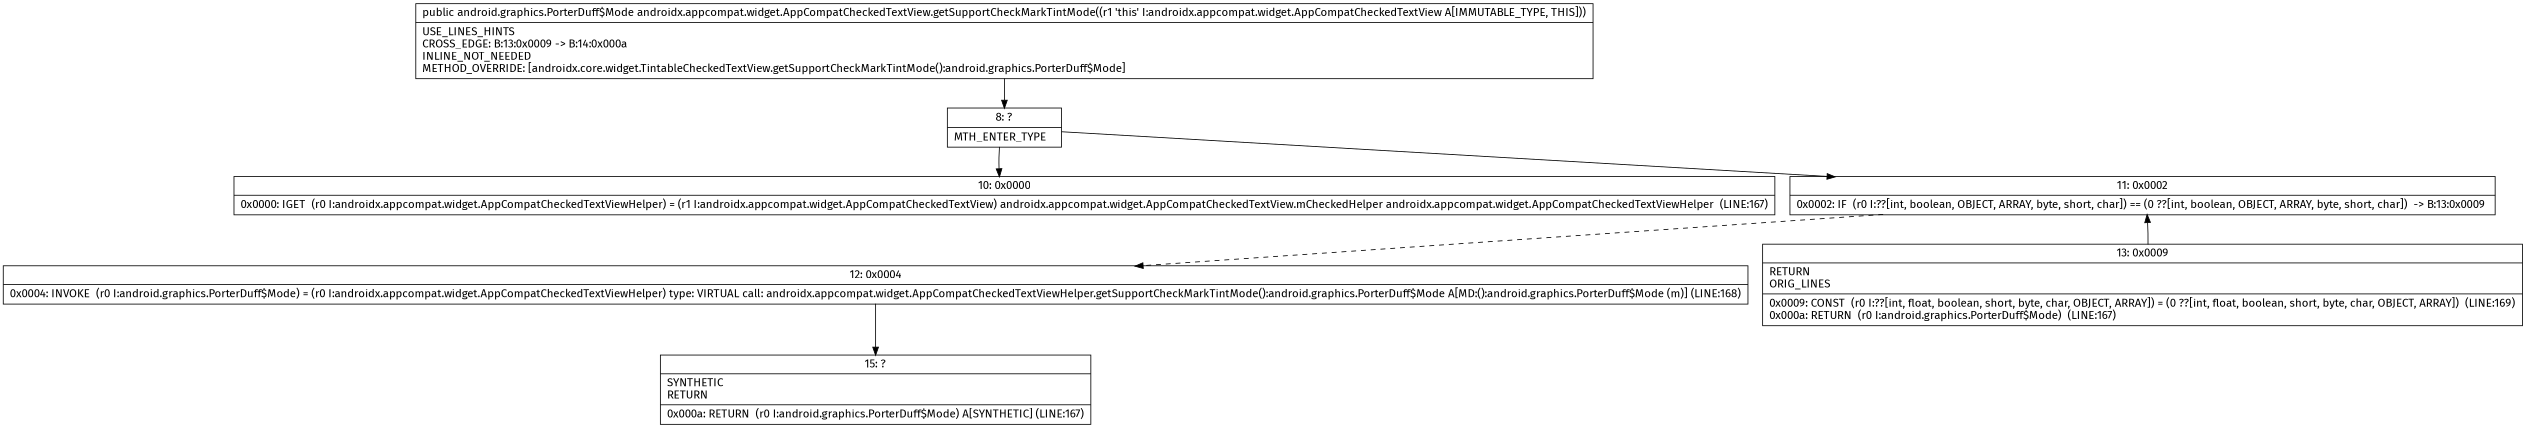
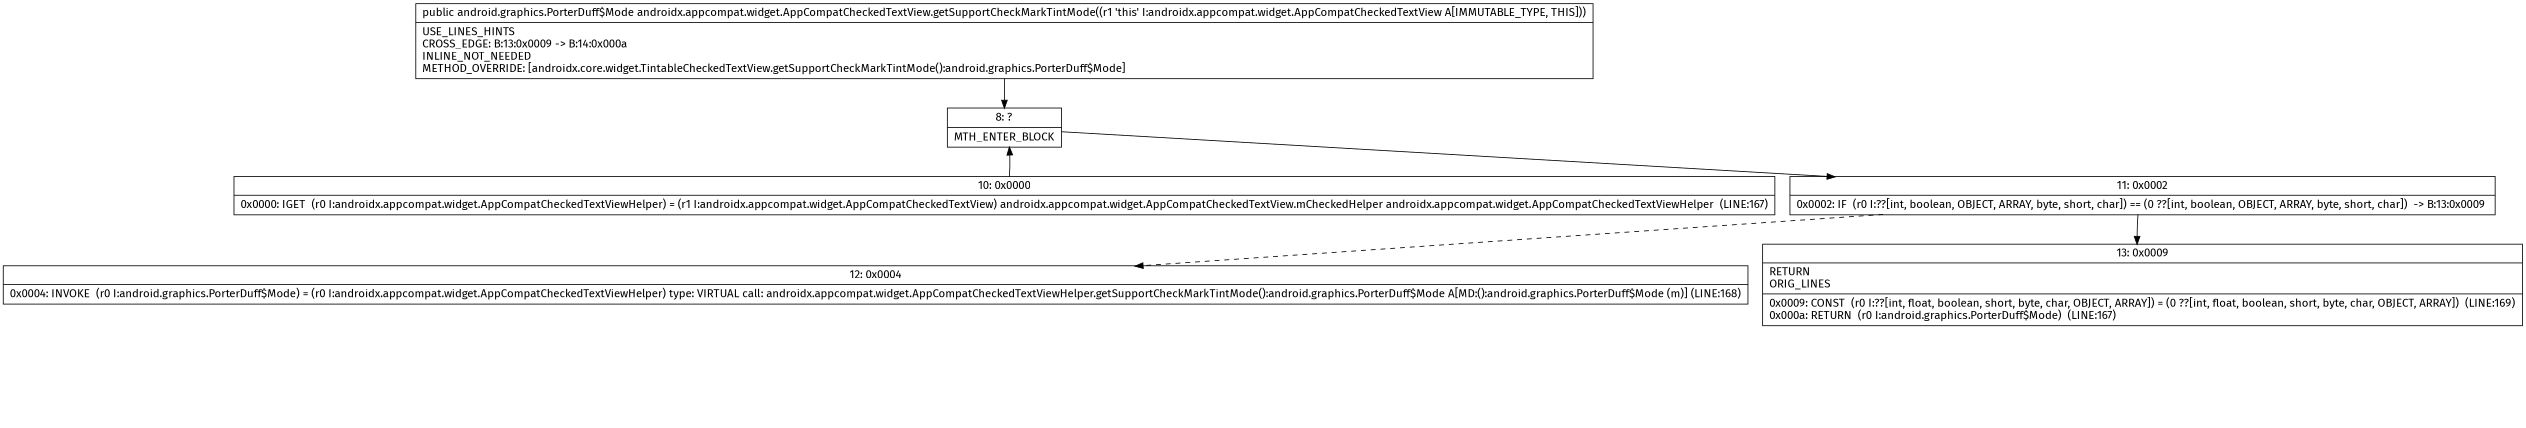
(1000, 137) -> (1004, 137)
(999, 158) -> (1010, 166)
(2148, 234) -> (2137, 225)
(876, 390) -> none
